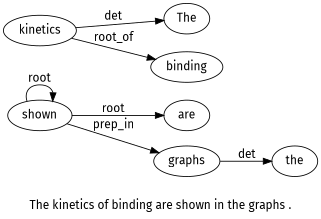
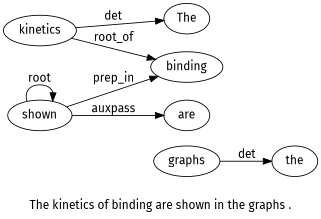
(114, 109) -> (114, 109)
(109, 137) -> (108, 93)
